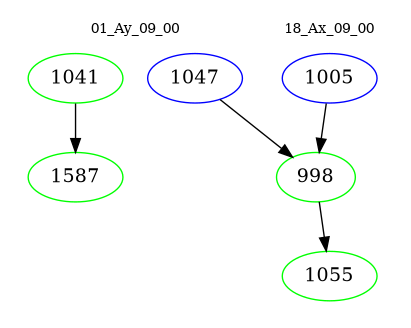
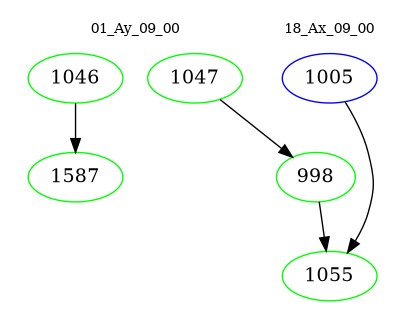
(76, 78) -> (76, 78)
(195, 78) -> (195, 78)
(324, 121) -> (372, 170)
